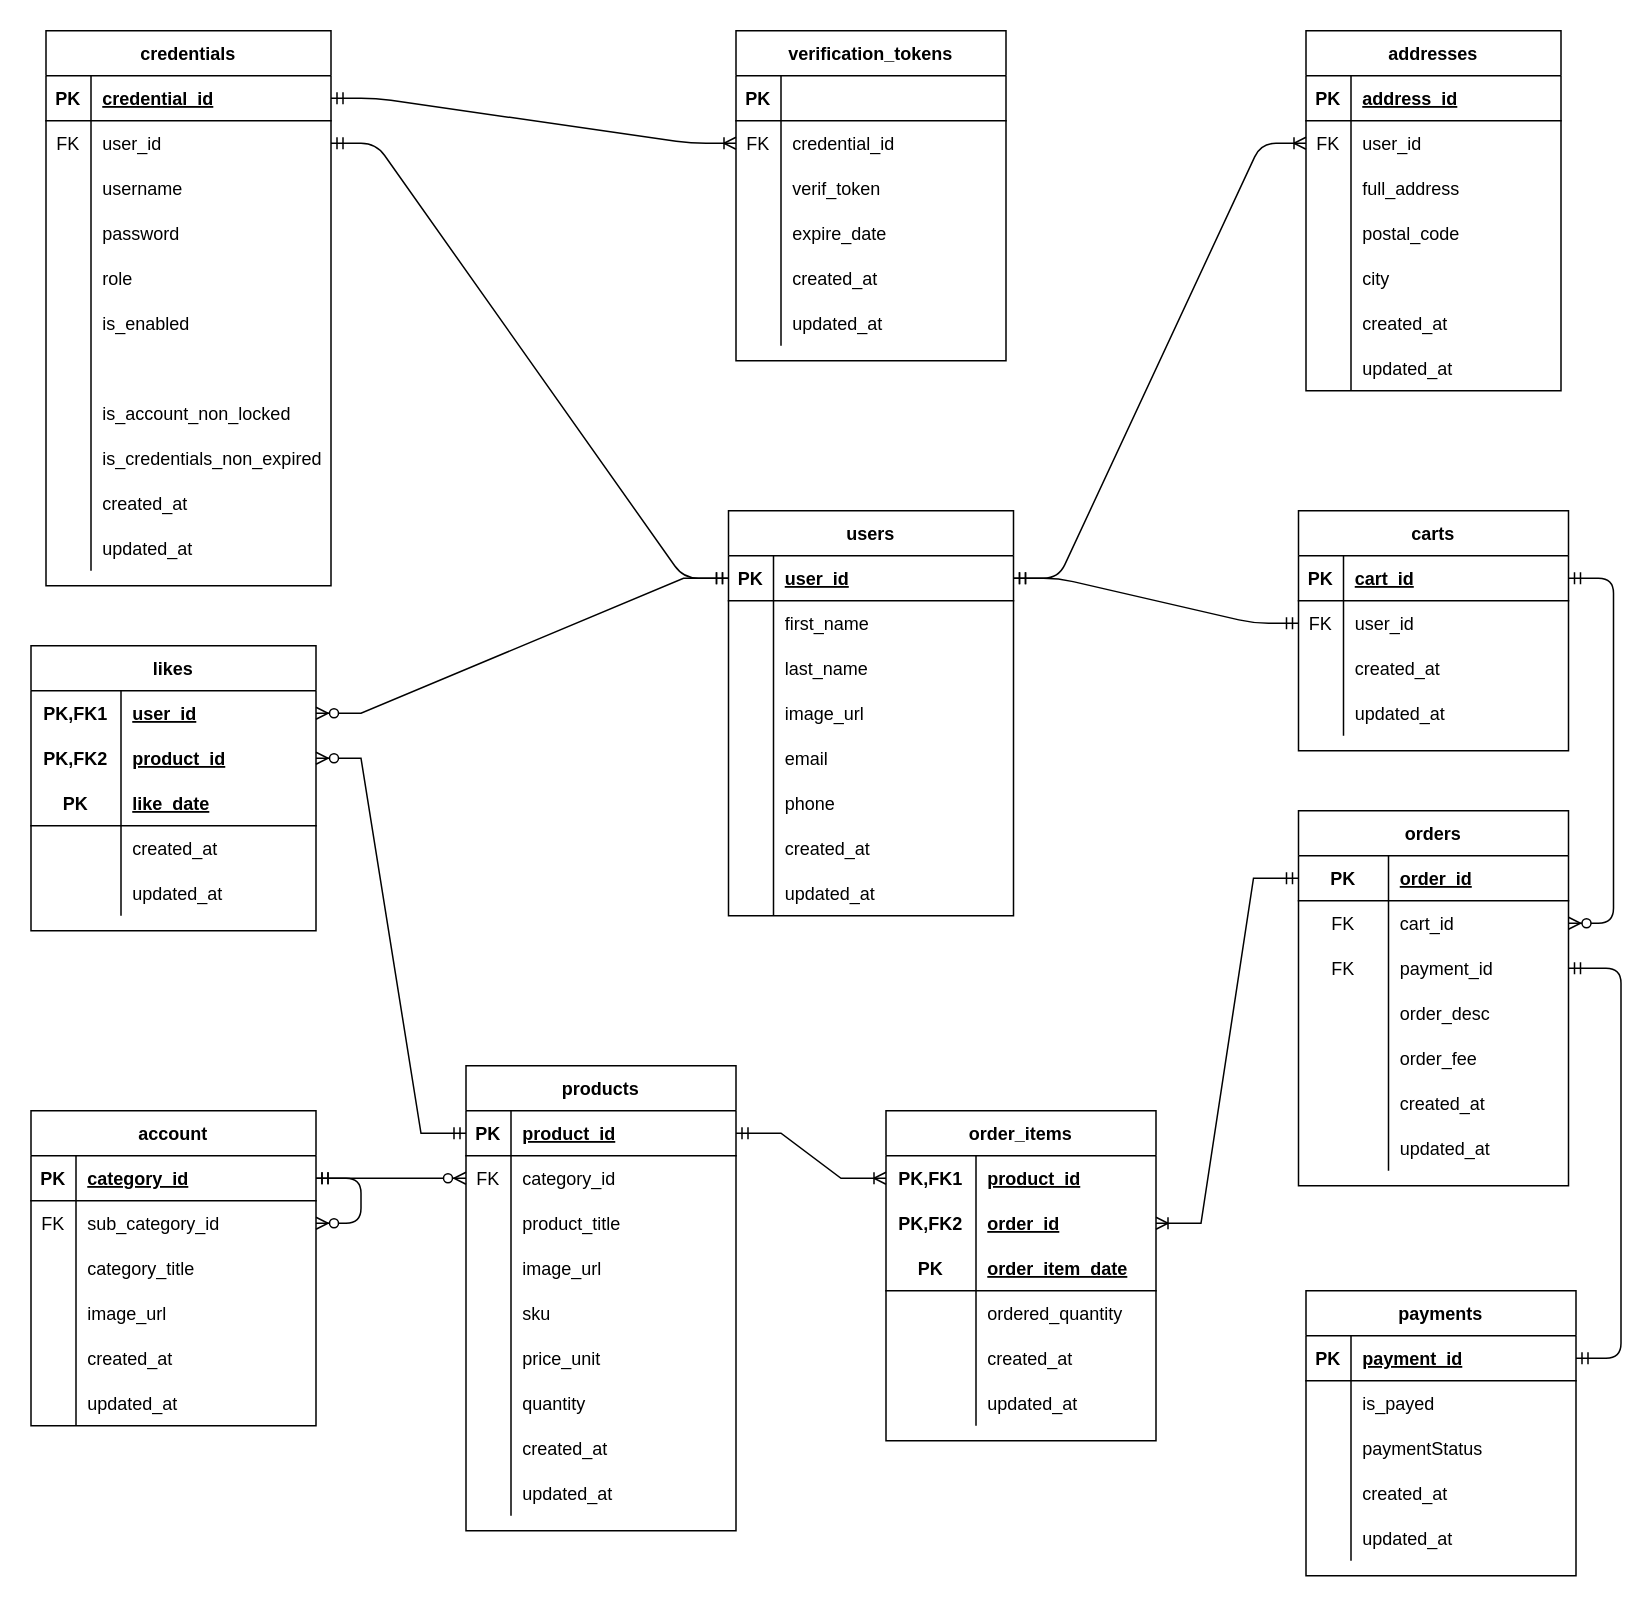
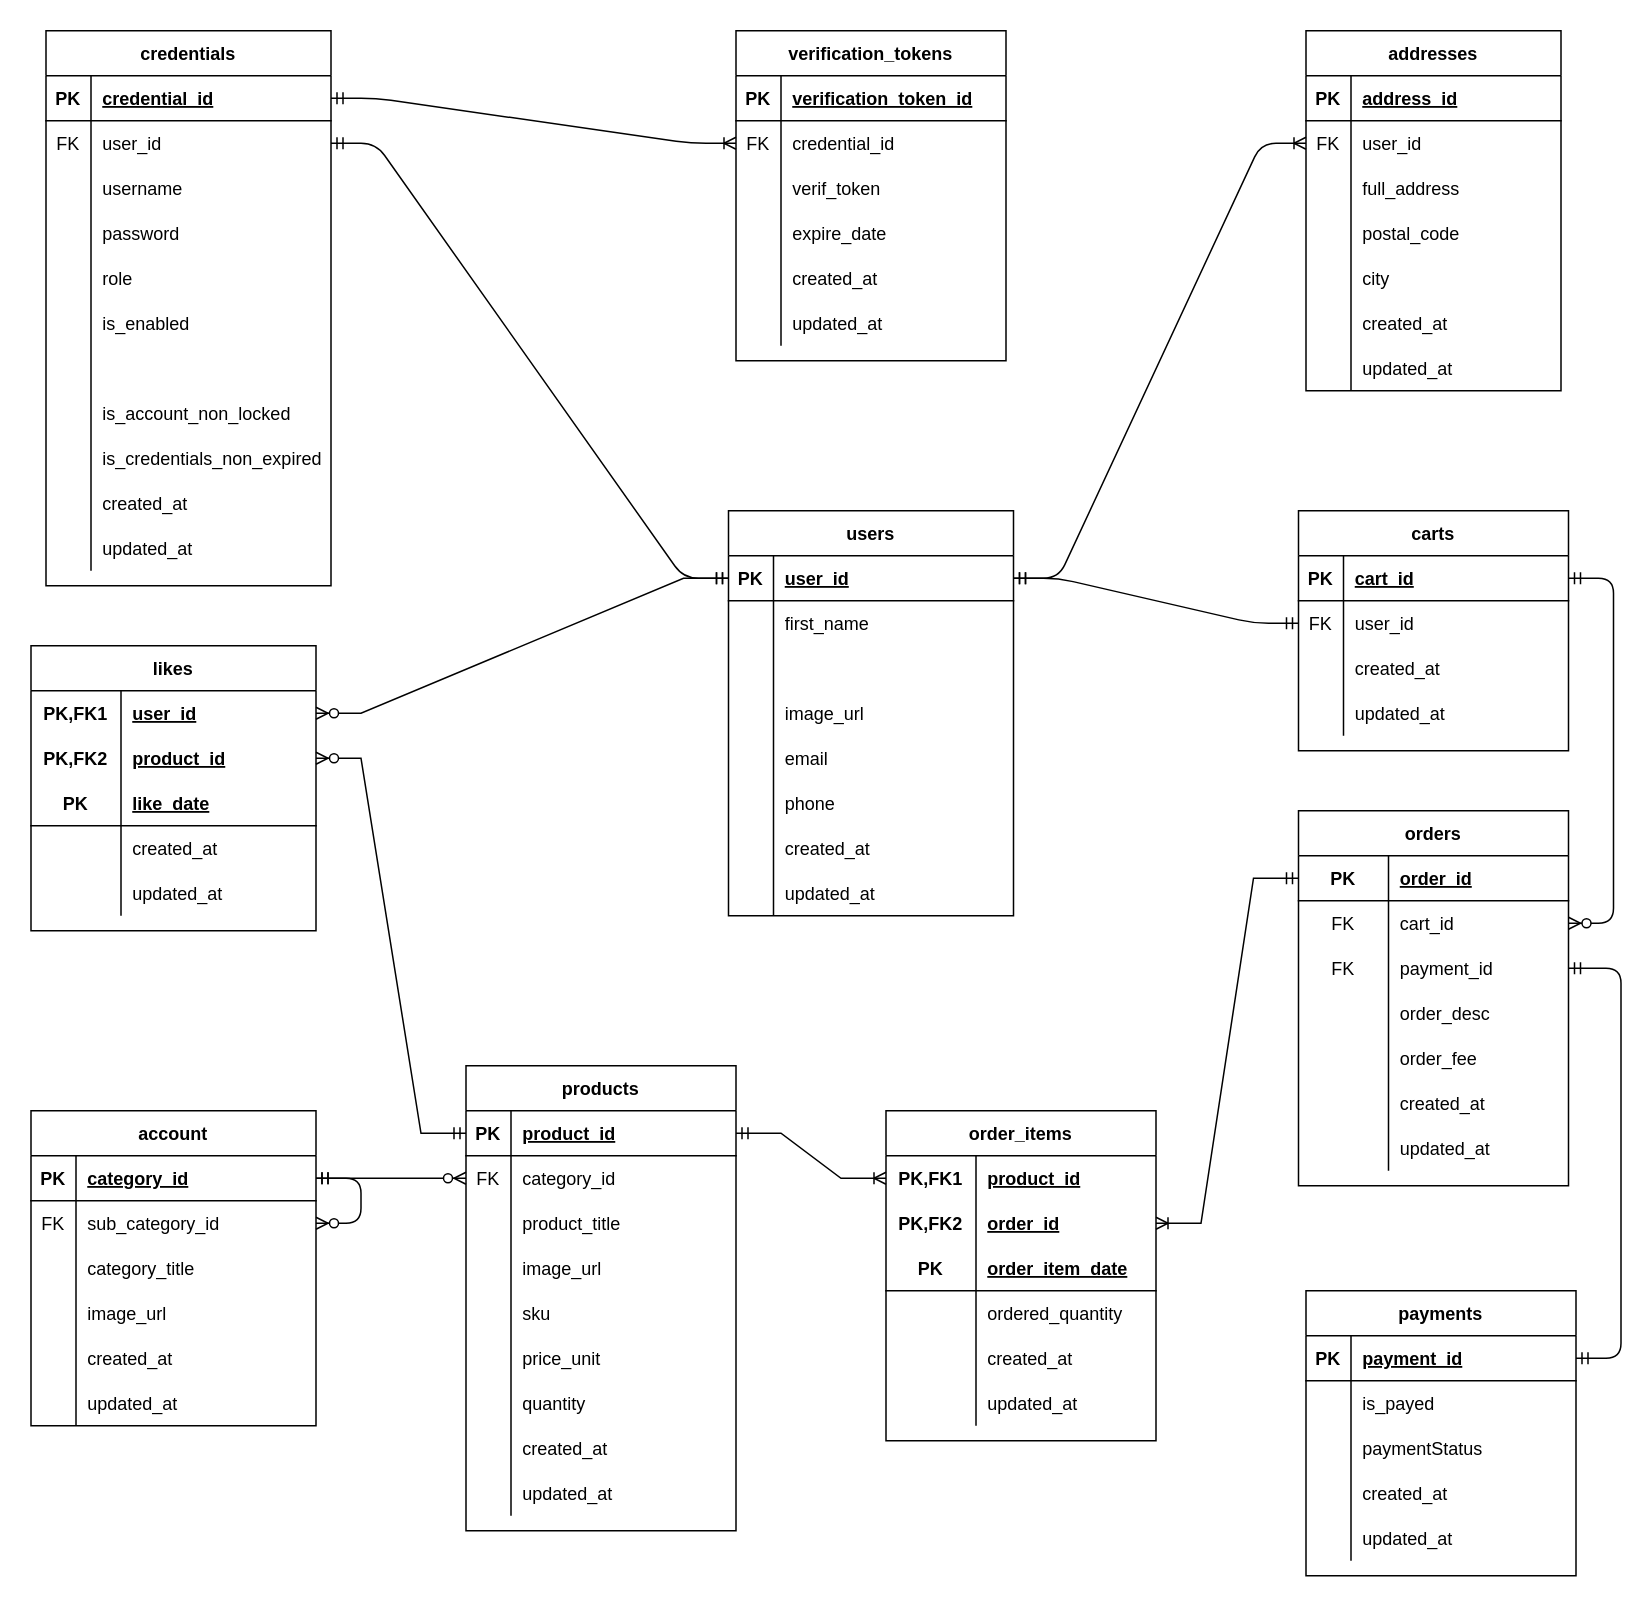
none -> (893, 98)
(893, 668) -> none
